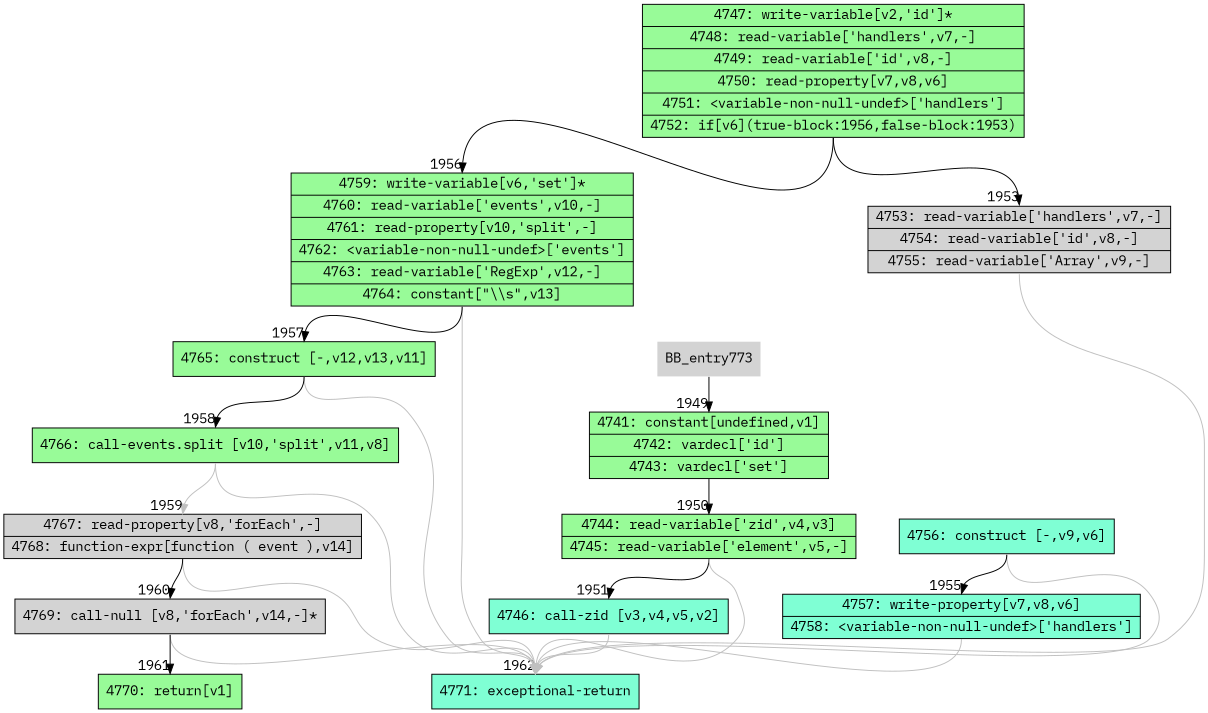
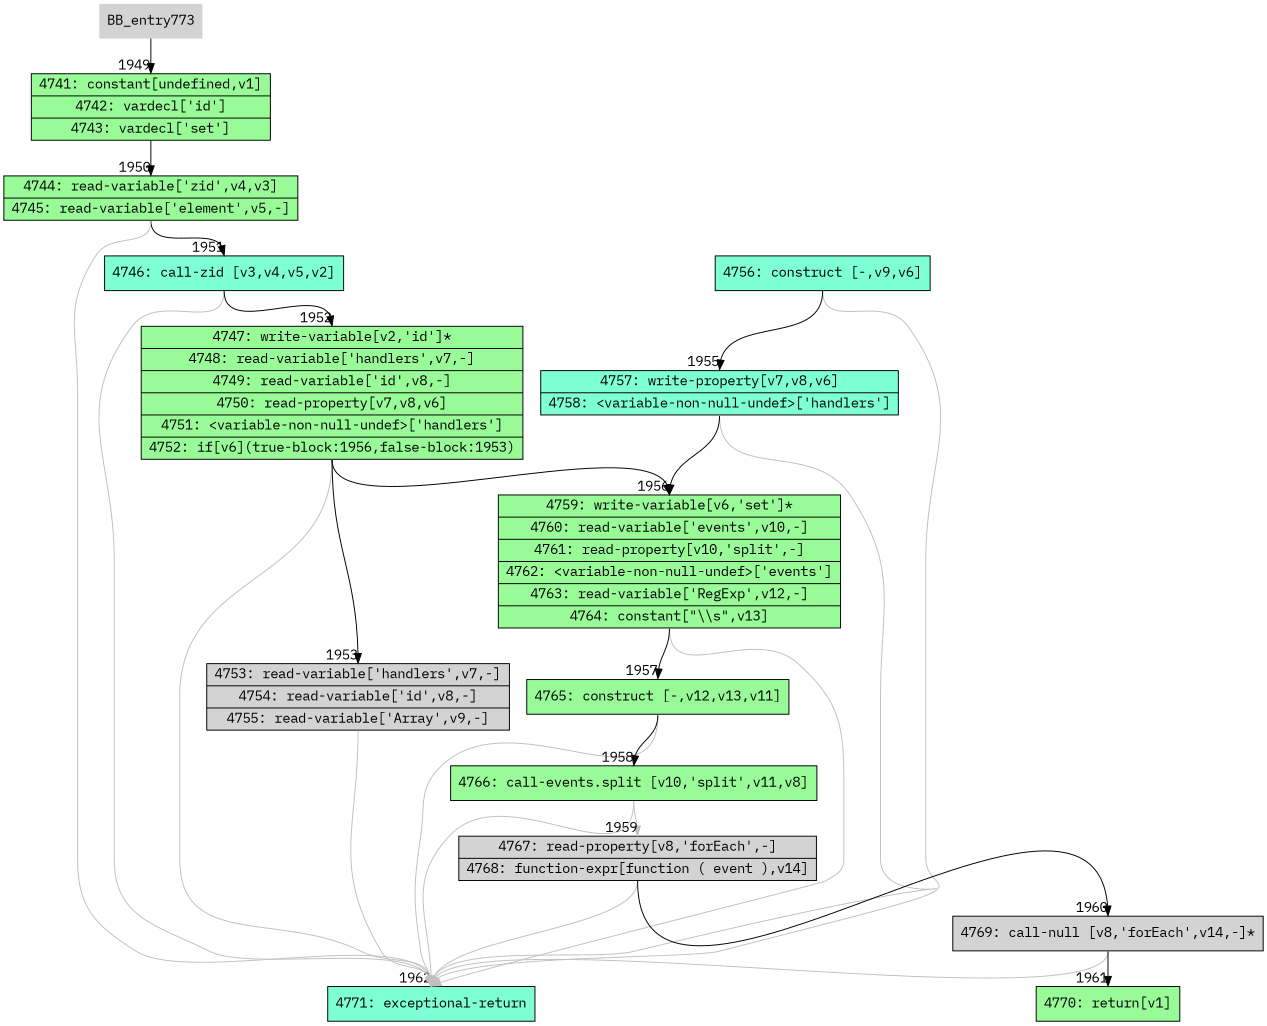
none -> (273, 309)
none -> (698, 452)
none -> (180, 780)
